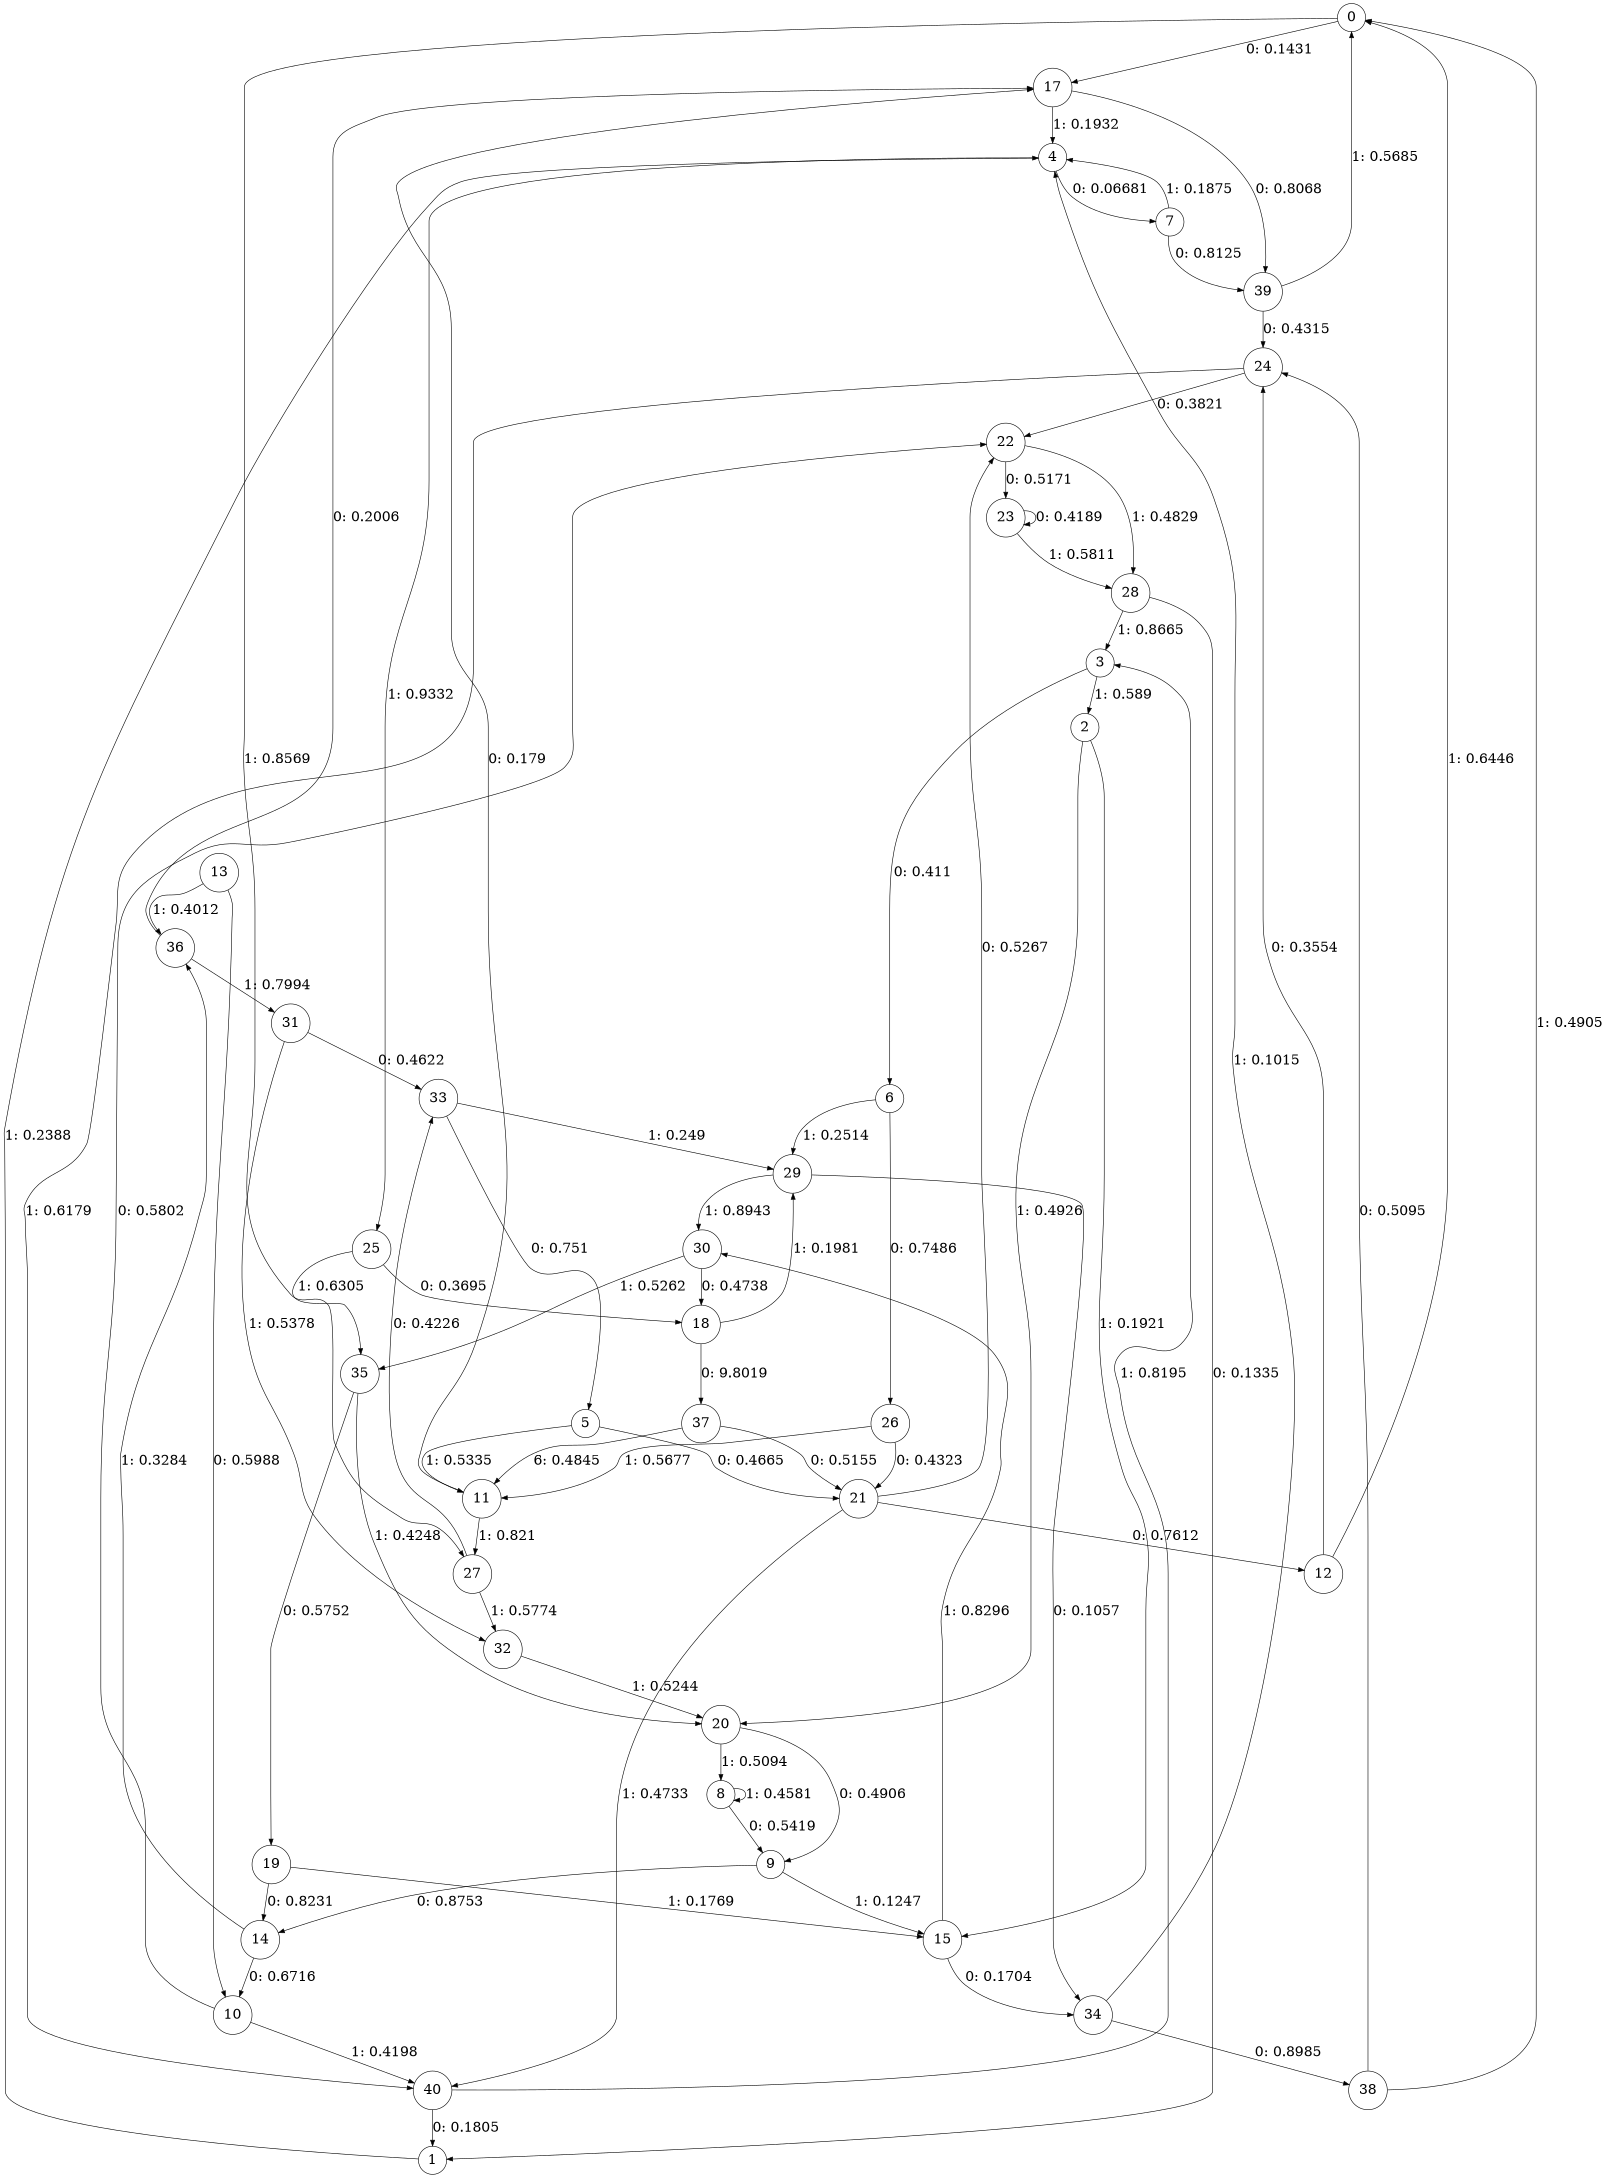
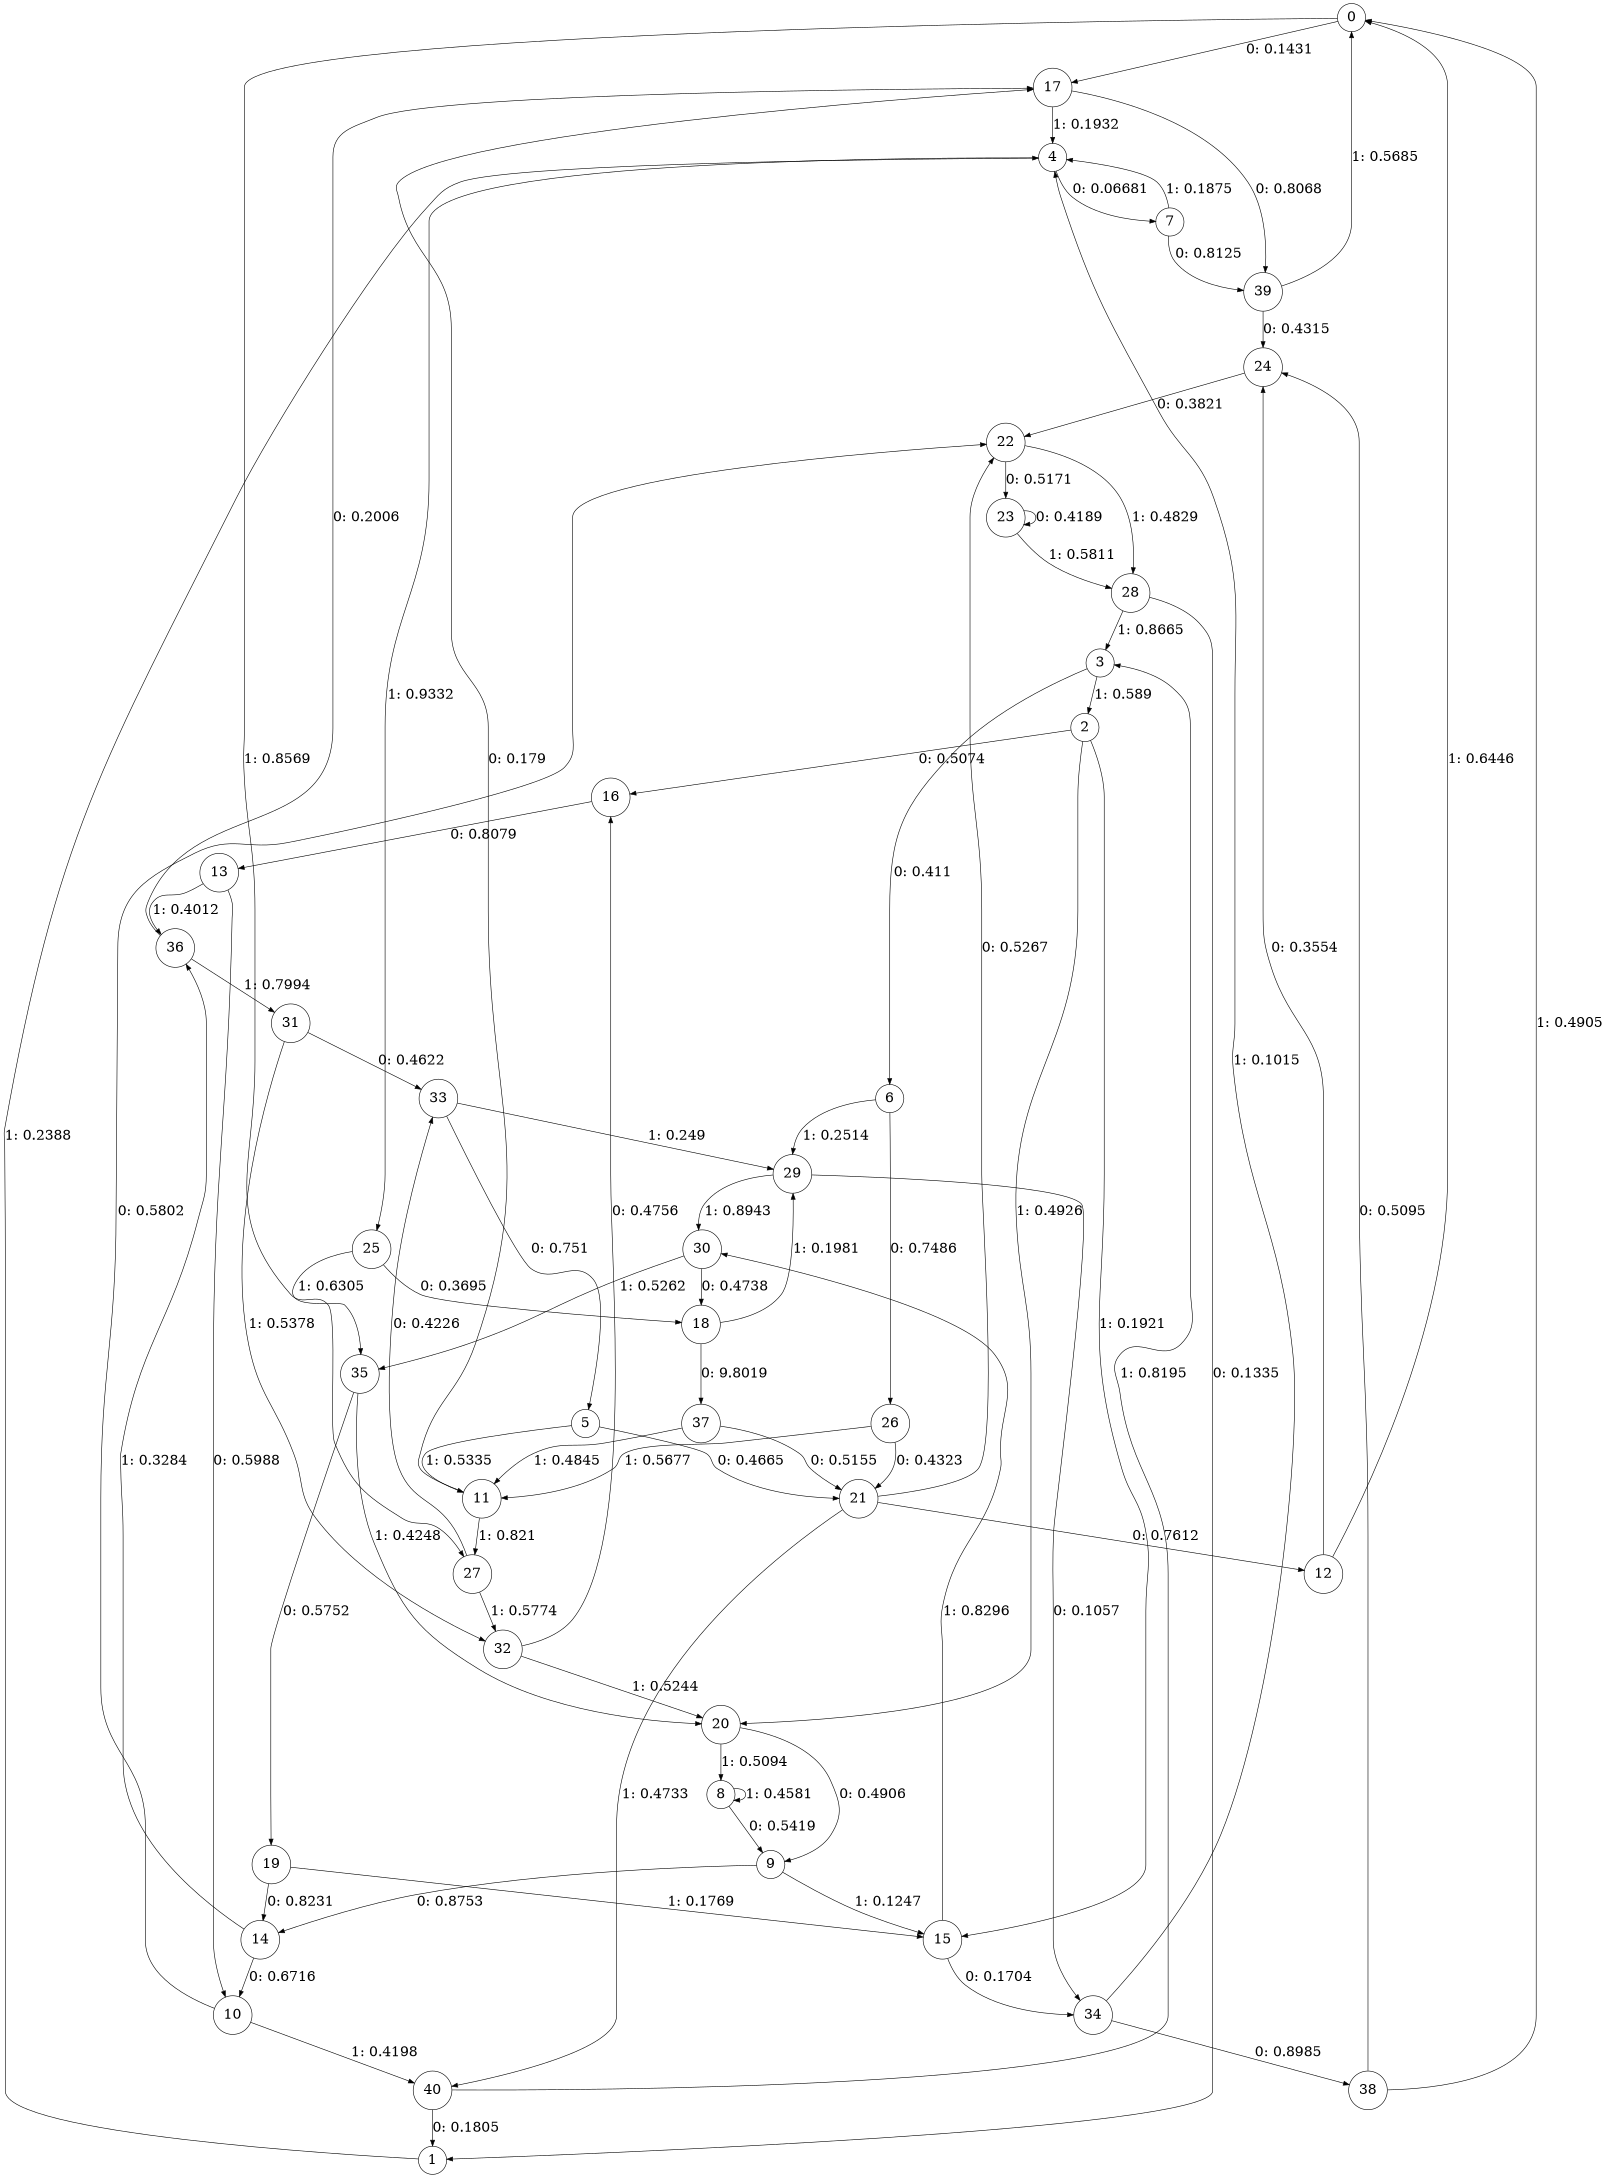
none -> (611, 797)
(115, 933) -> none
(573, 1461) -> (573, 1461)
